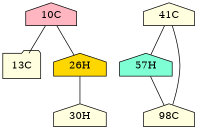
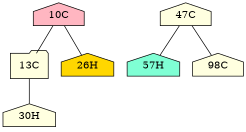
(169, 15) -> (186, 15)
(80, 90) -> (29, 91)
(157, 91) -> none
